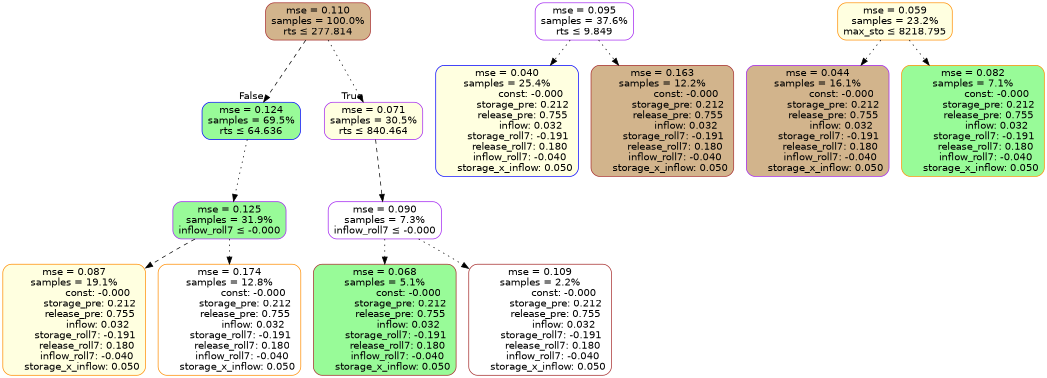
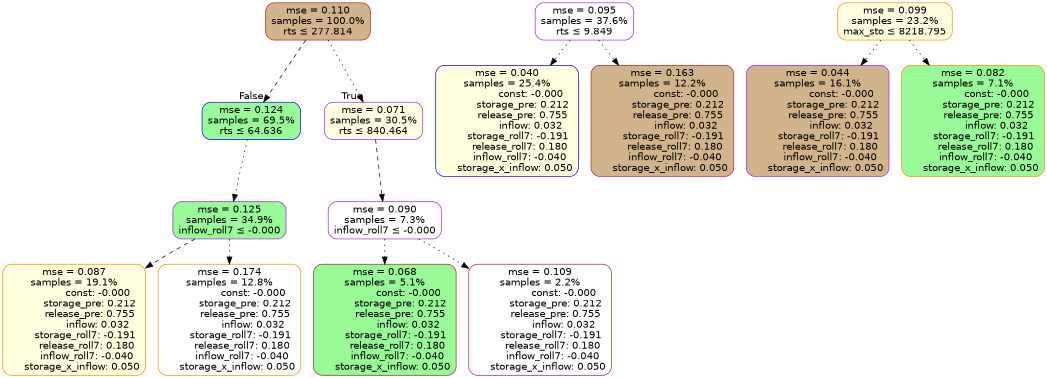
(895, 21) -> (895, 21)
(229, 220) -> (229, 220)
